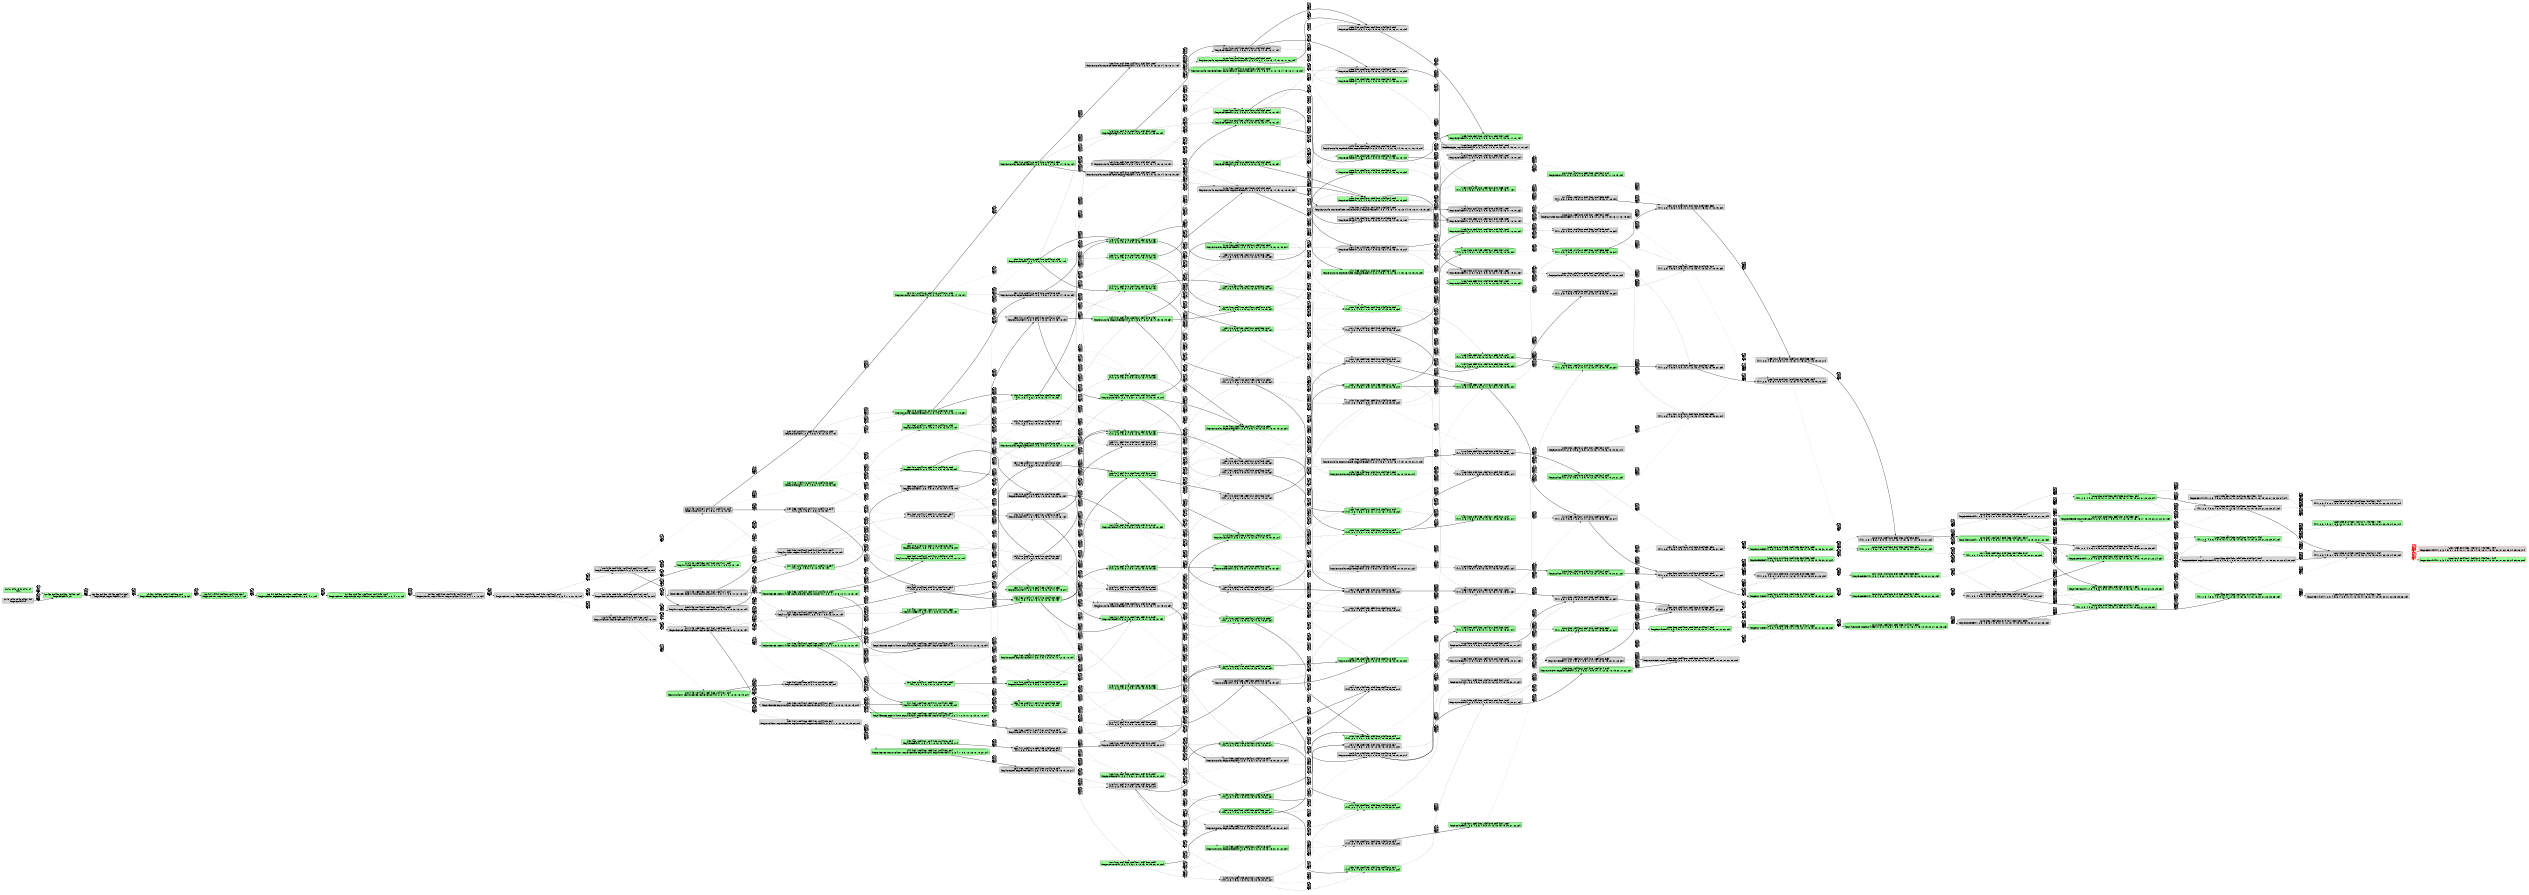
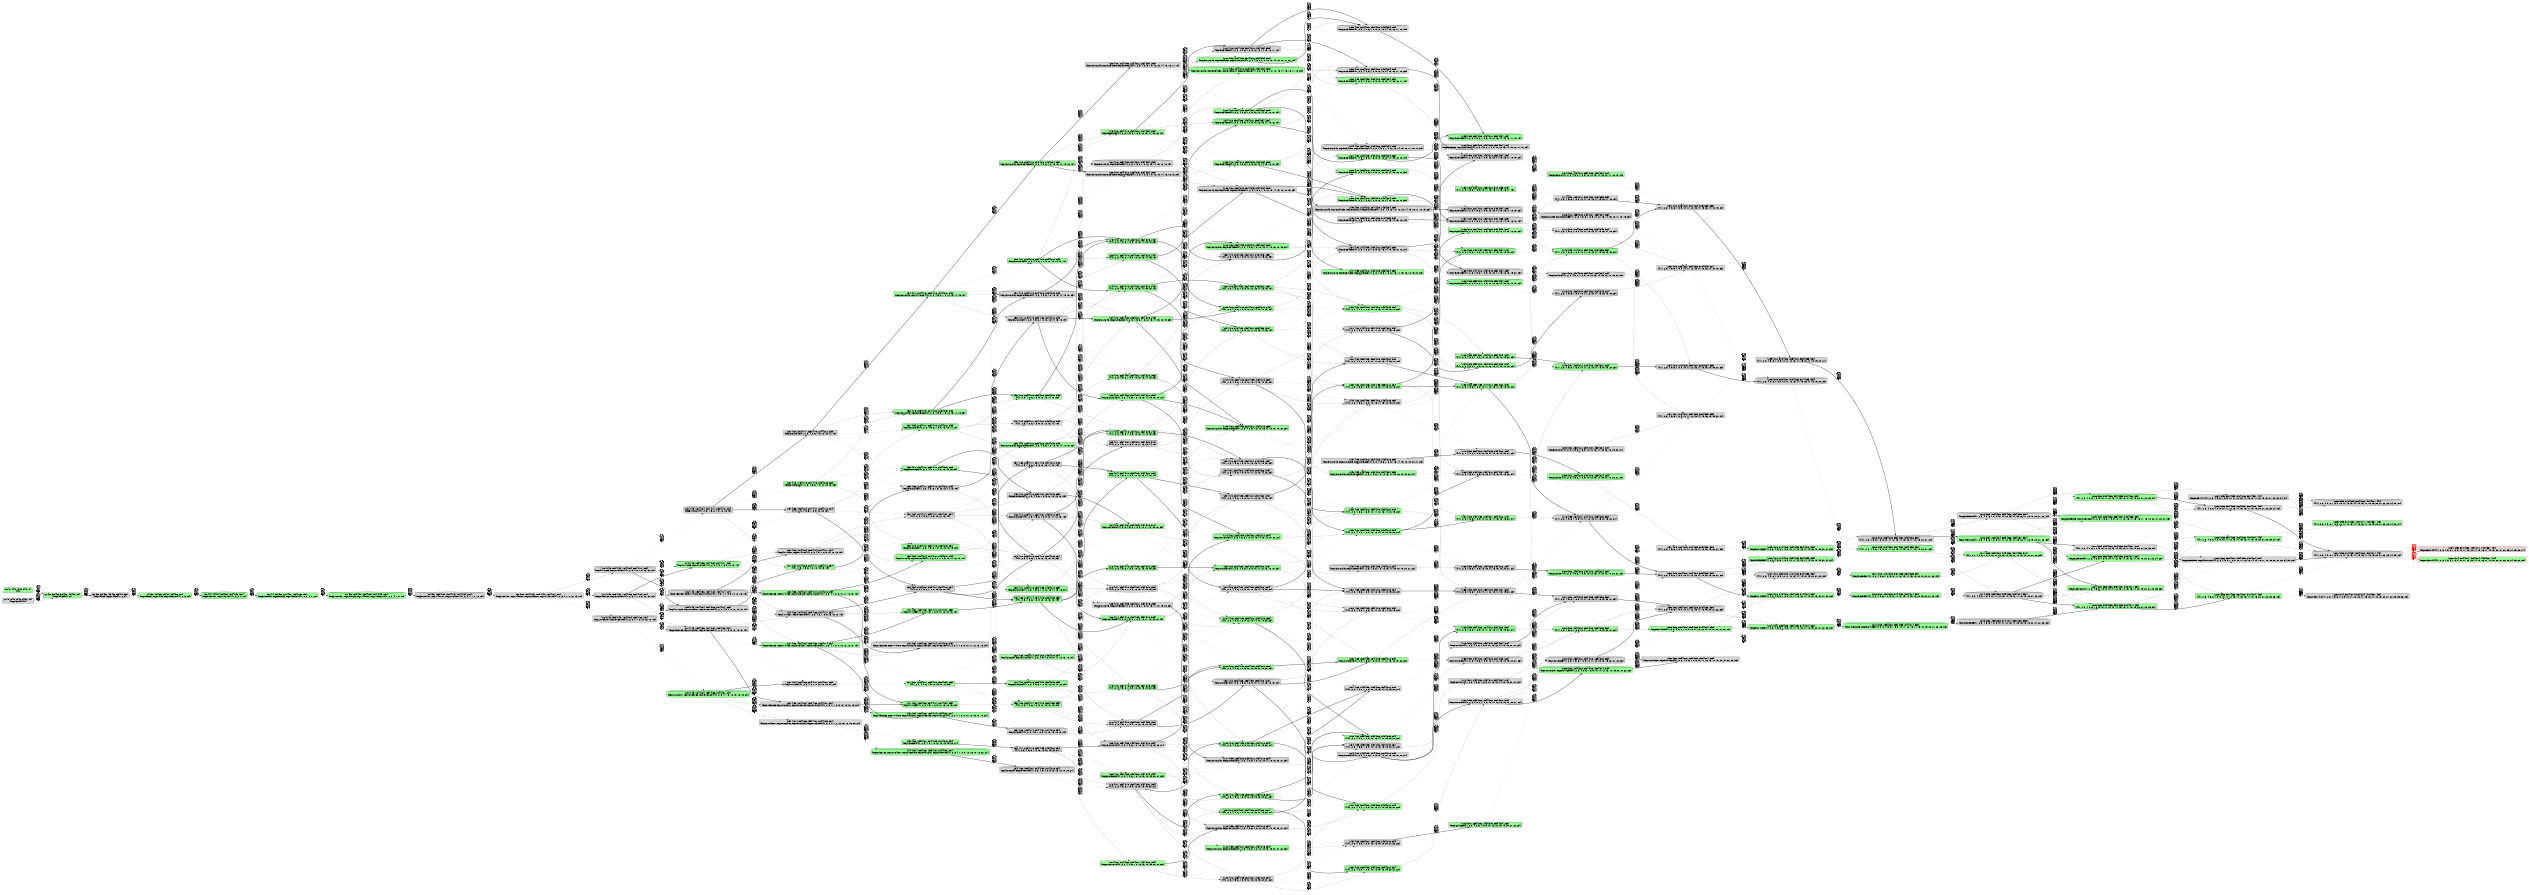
(43, 600) -> (43, 600)
